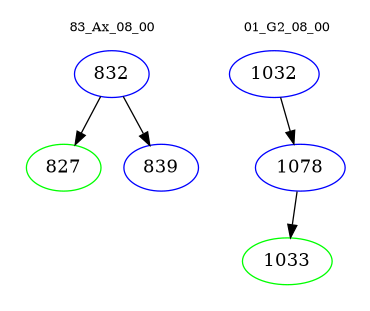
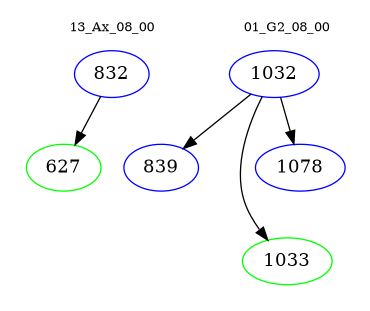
(112, 28) -> (112, 28)
(133, 115) -> (228, 113)
(64, 168) -> (64, 168)
(295, 208) -> (241, 163)
